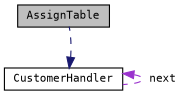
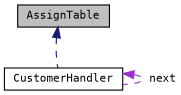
(71, 42) -> (56, 53)
